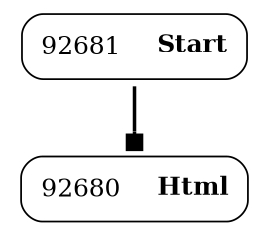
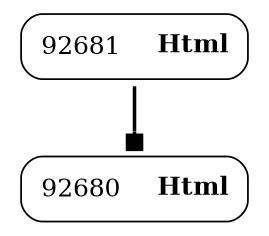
(193, 45) -> (193, 45)
